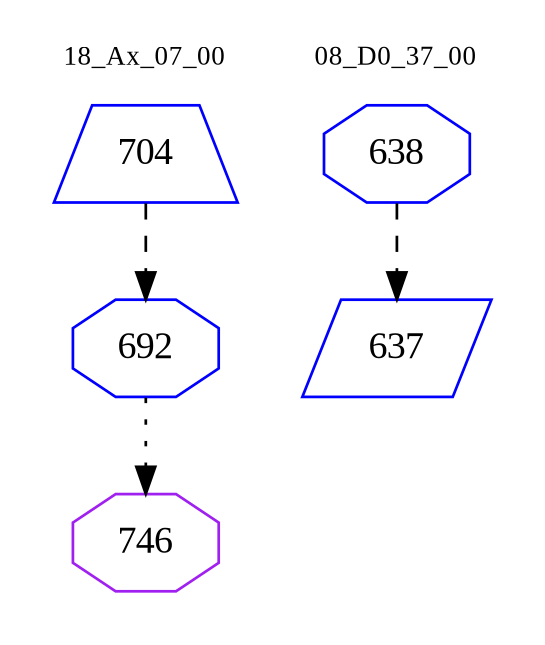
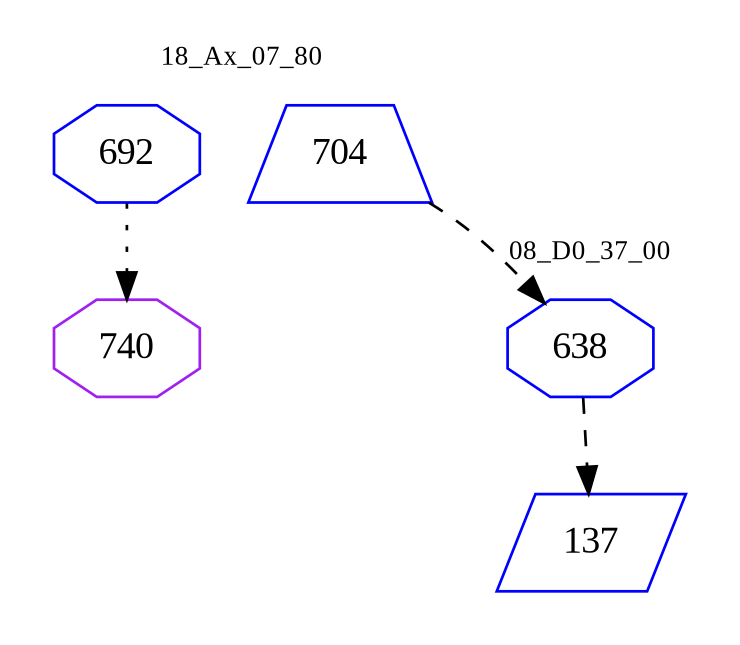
(146, 58) -> (243, 58)
(146, 238) -> (492, 250)
(397, 348) -> (591, 543)
(146, 543) -> (127, 348)
